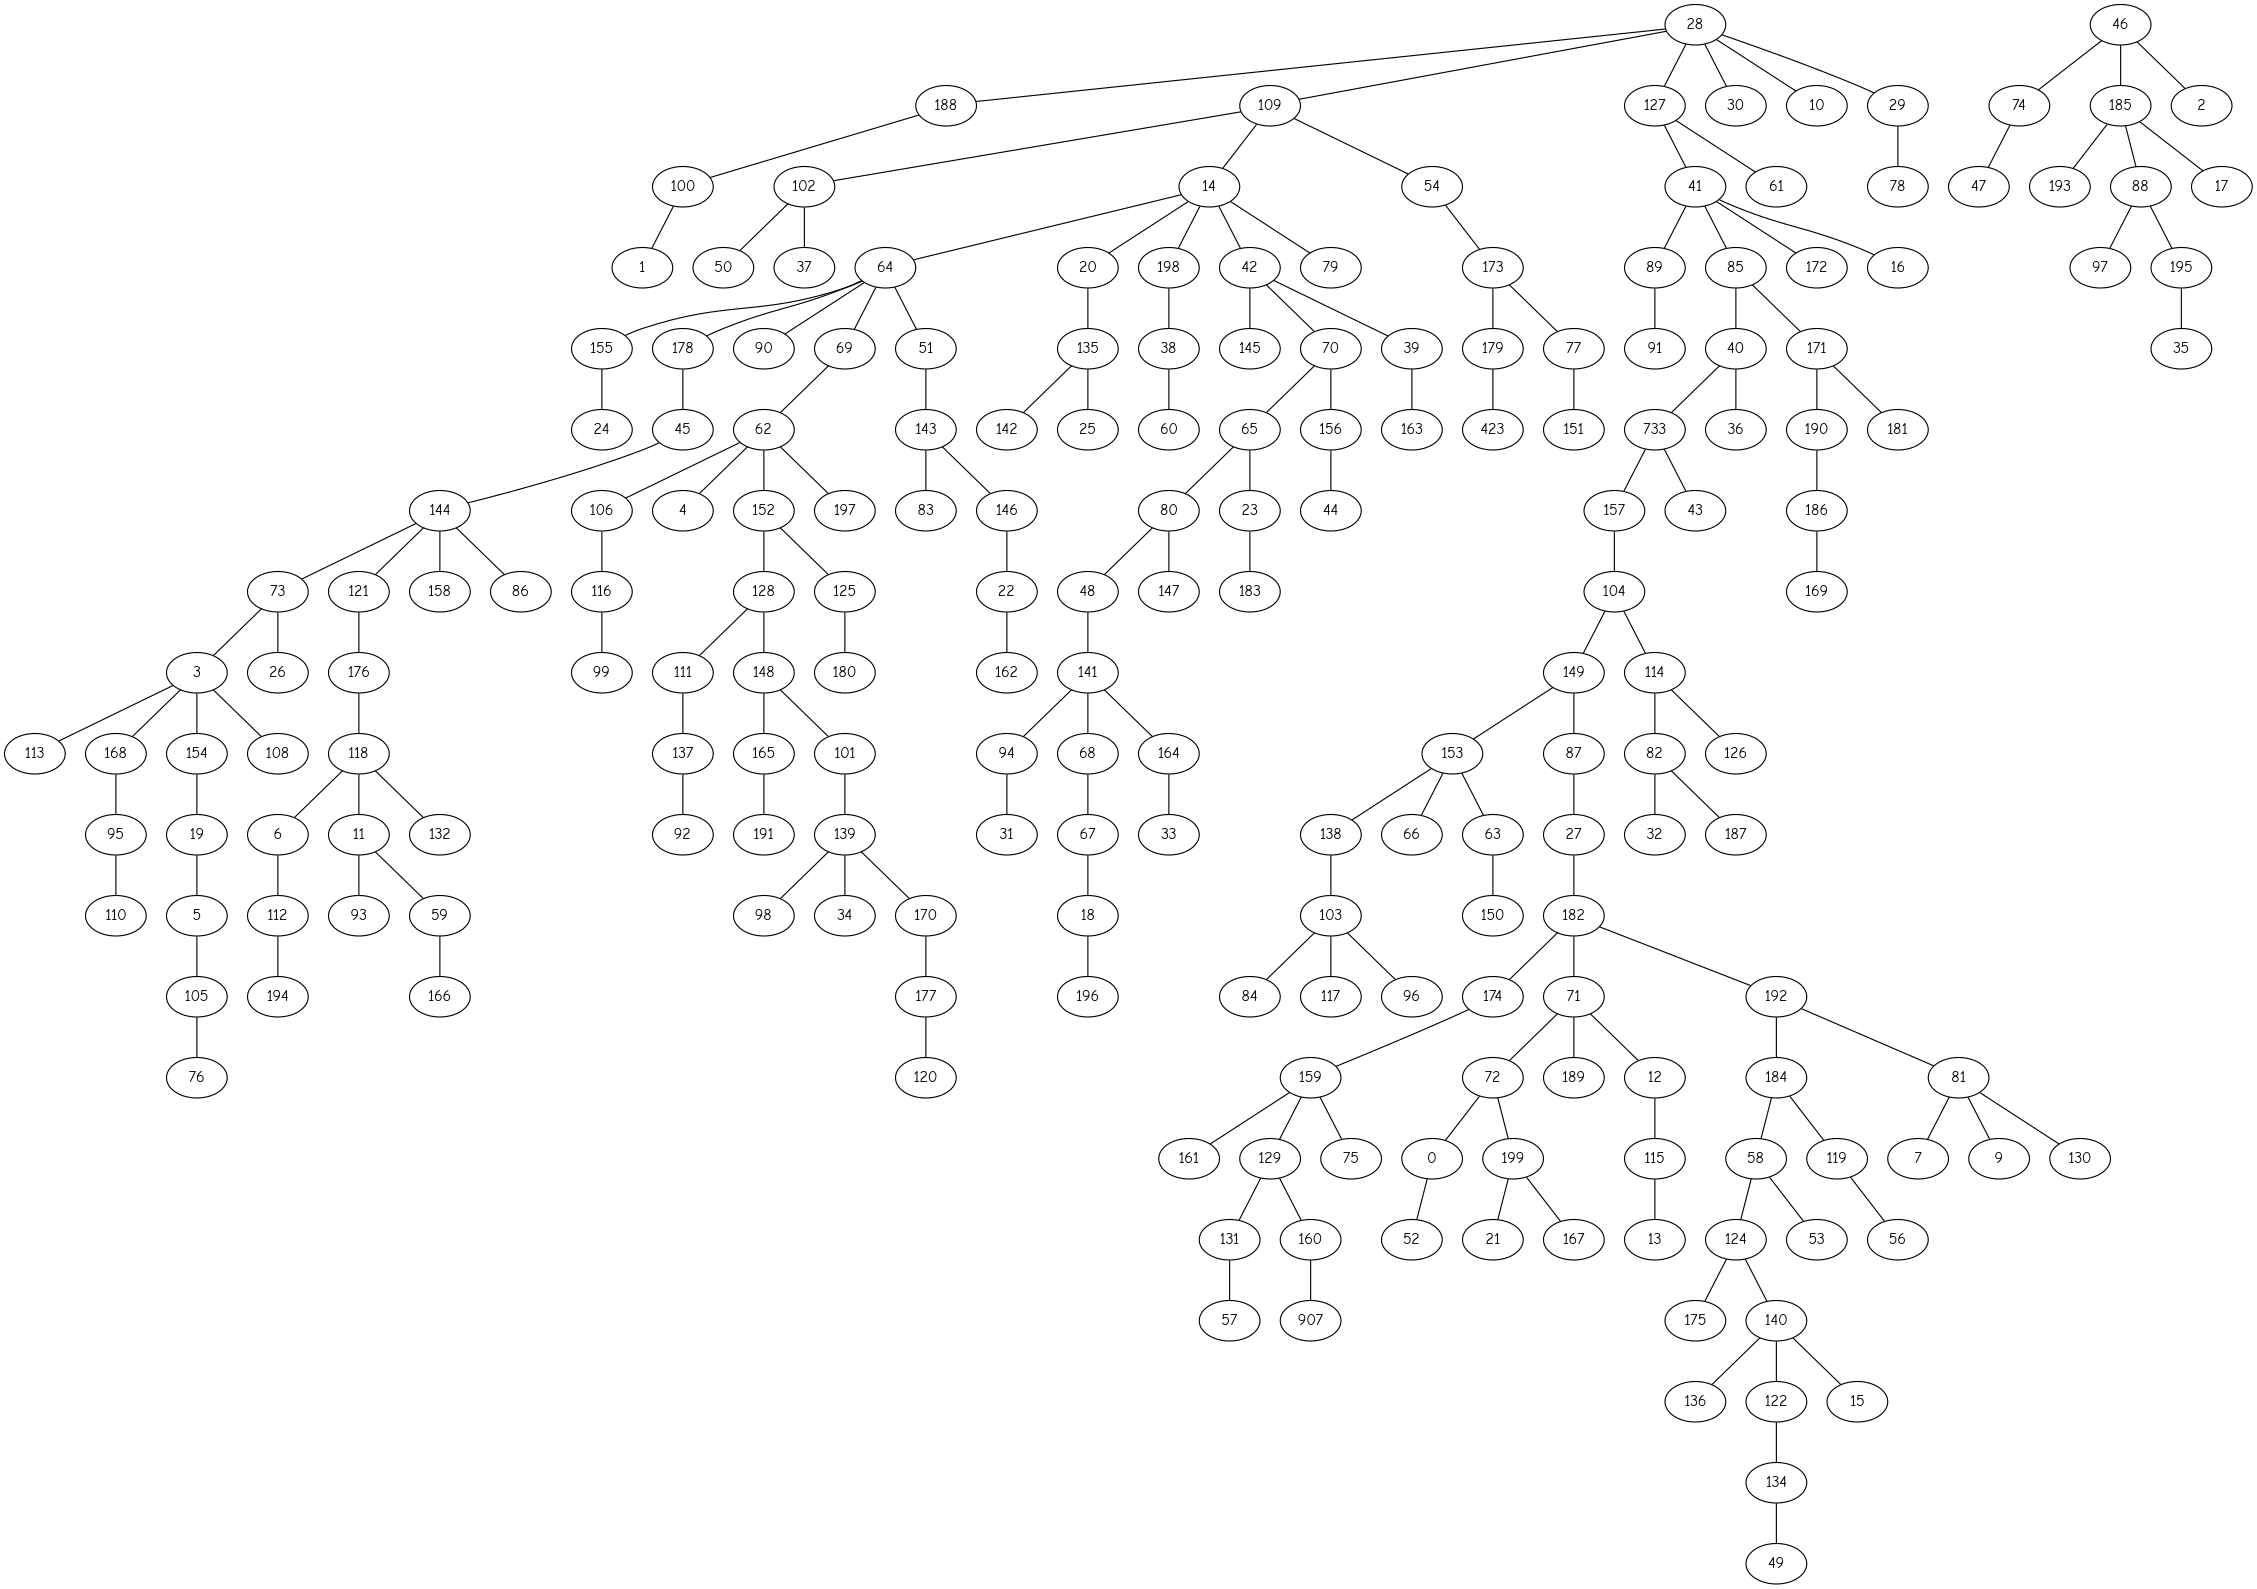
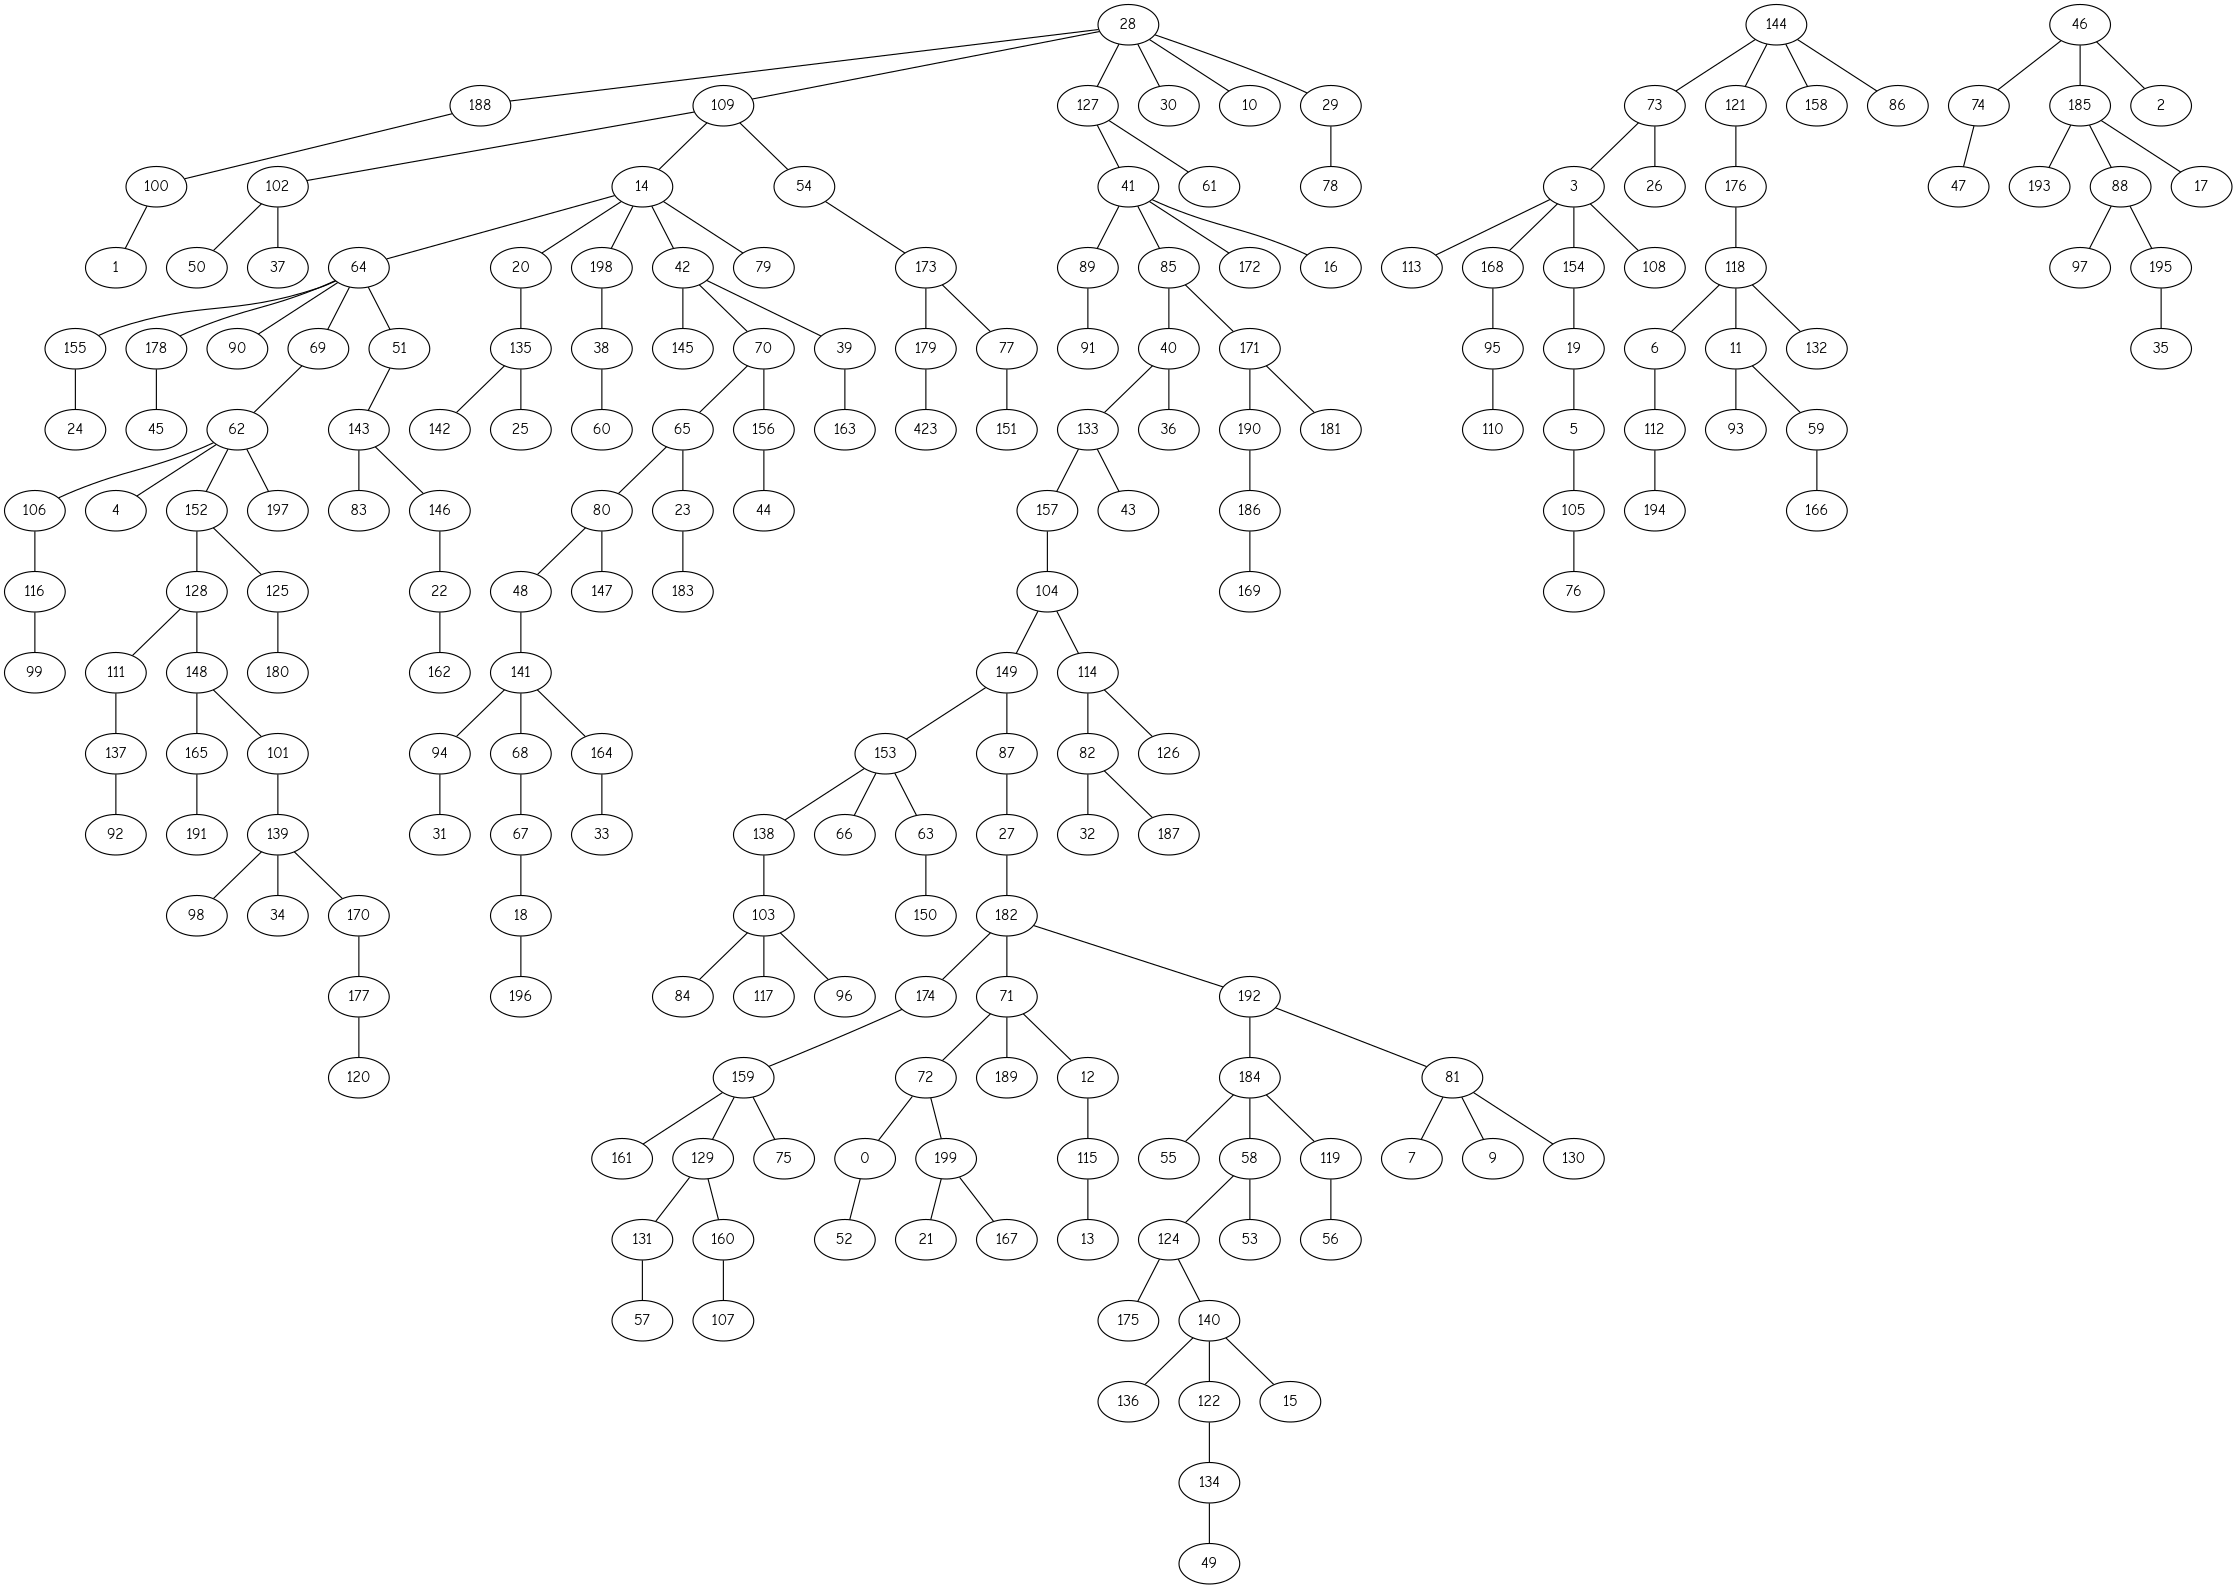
(1655, 430) -> (1088, 430)
(565, 476) -> none
none -> (1169, 1159)
(1311, 1321) -> (723, 1321)
